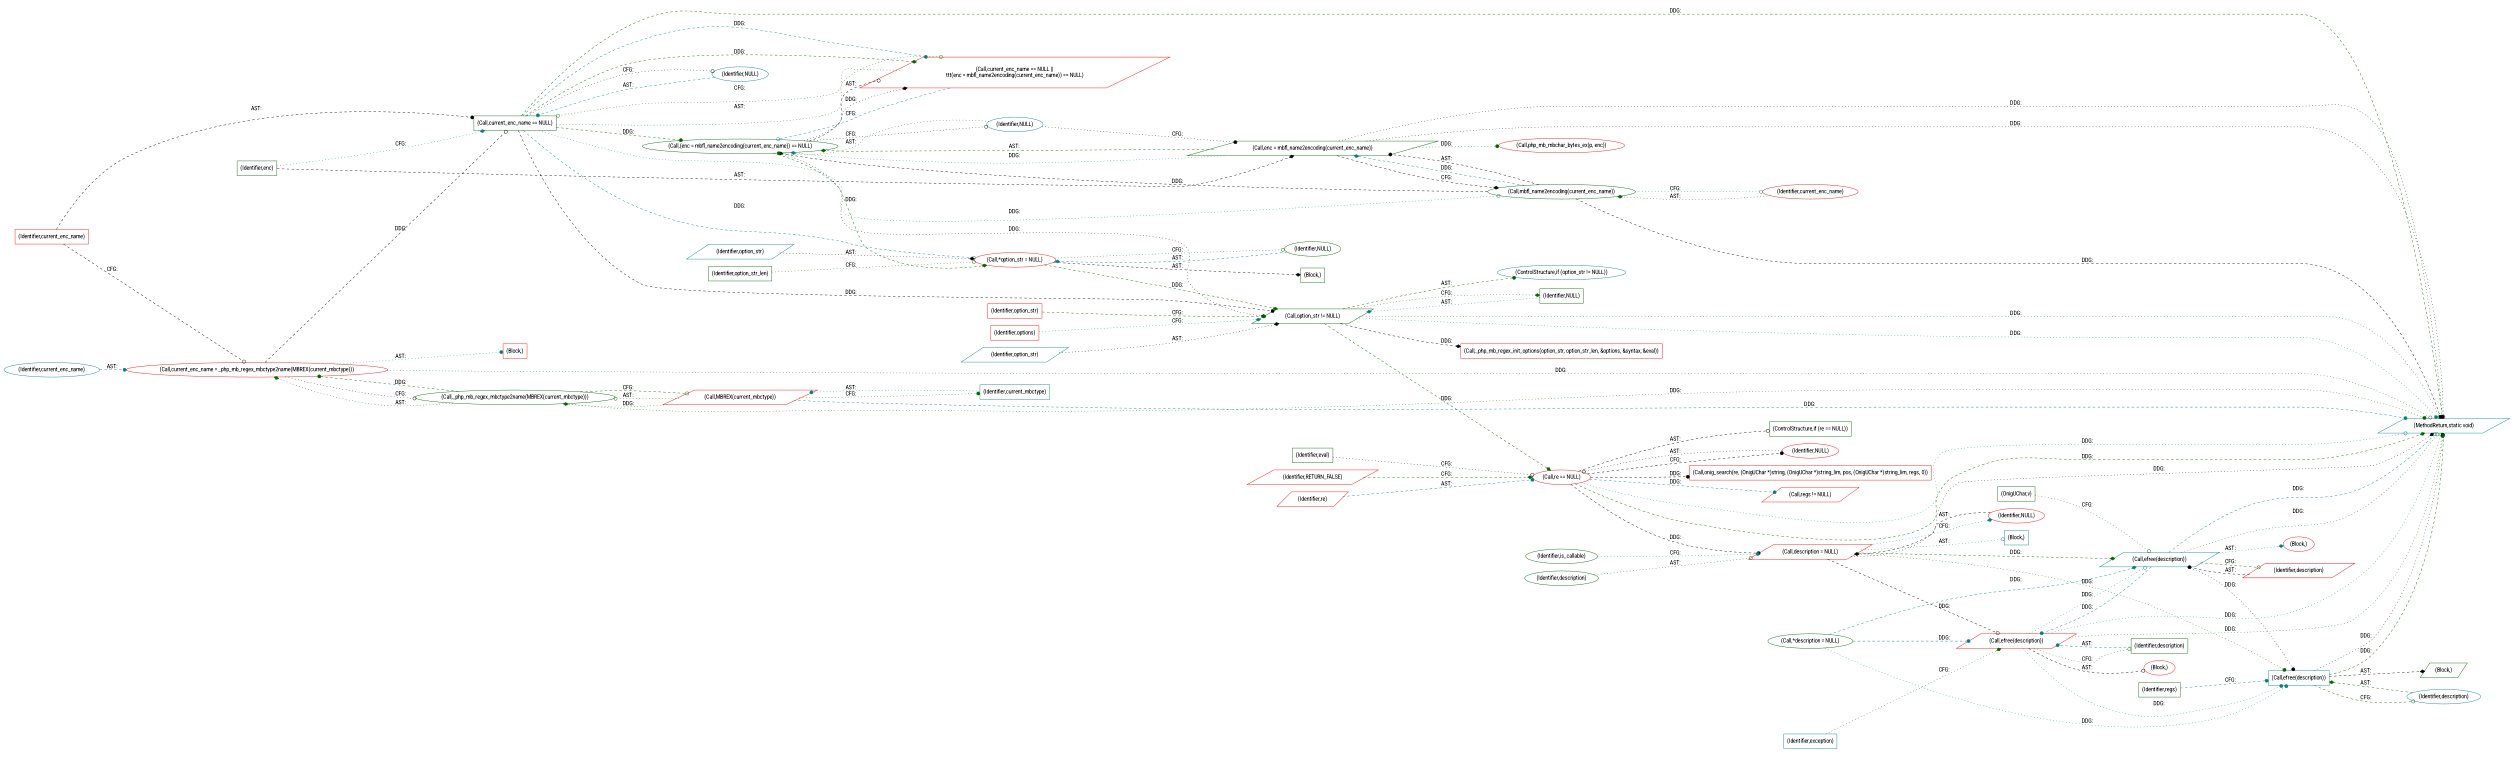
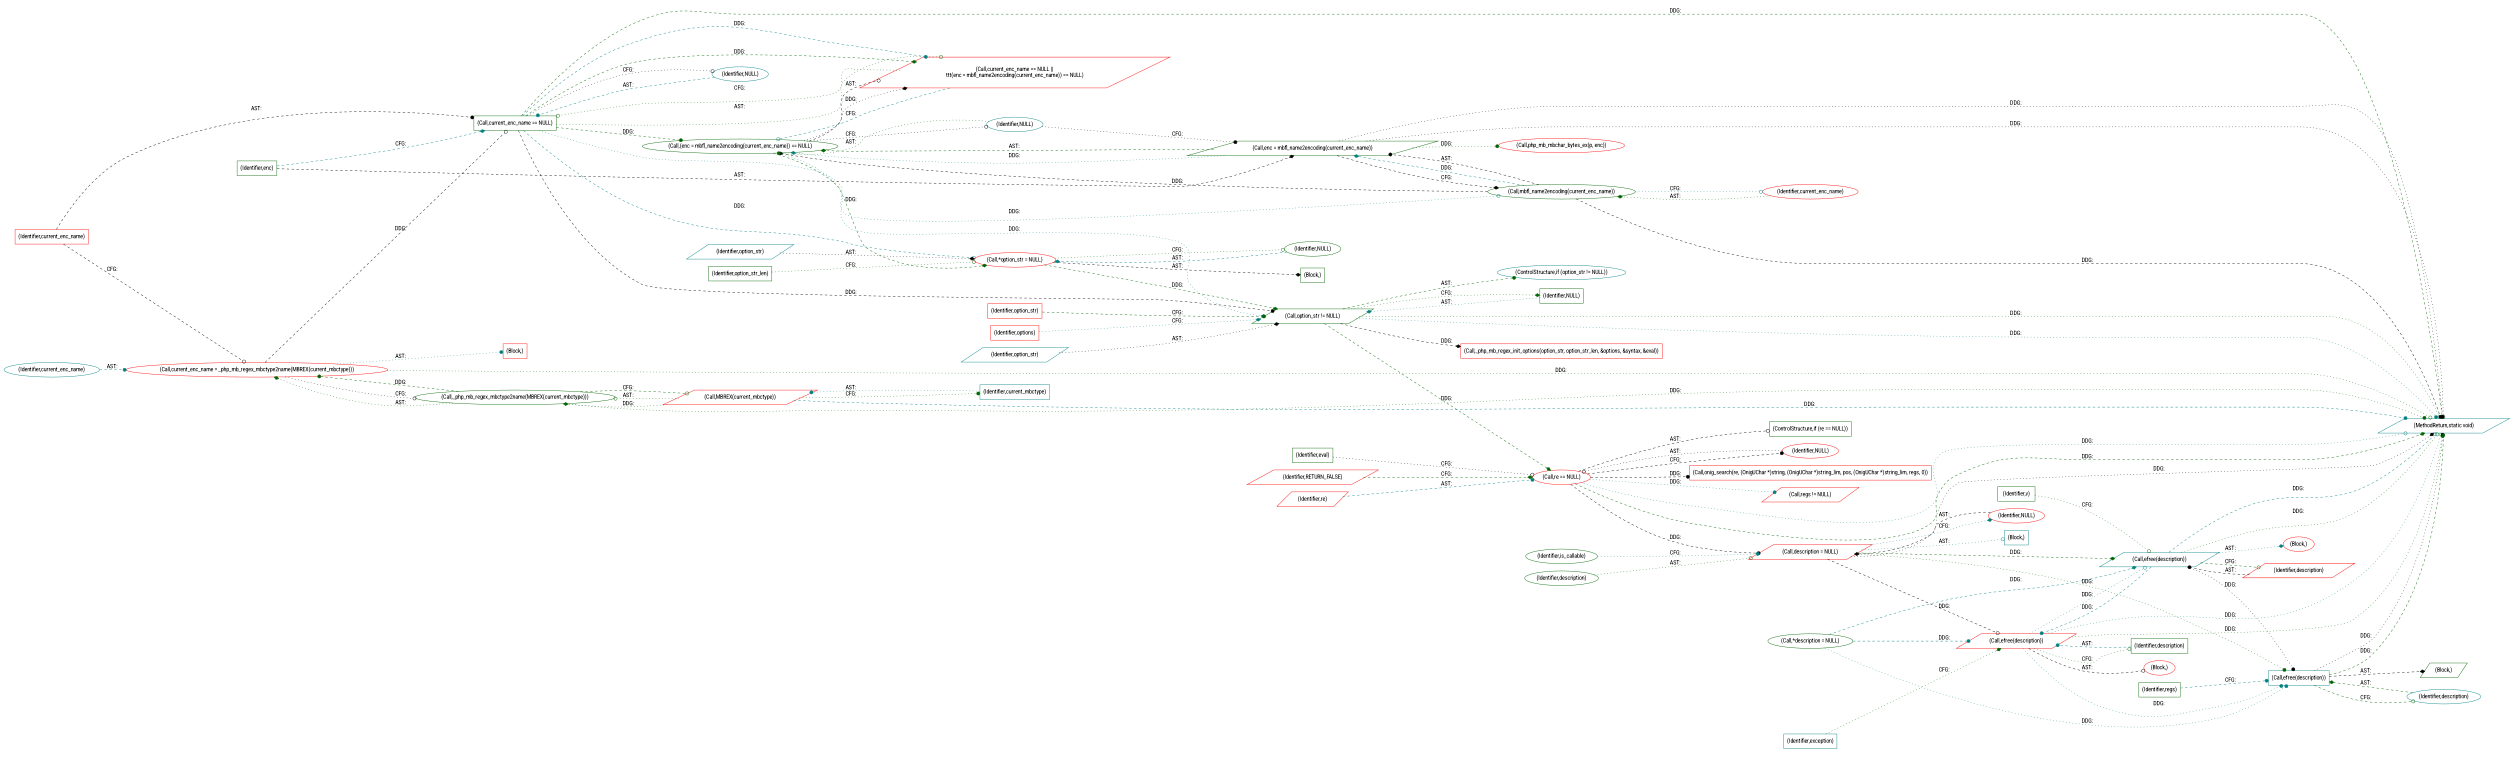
(379, 152) -> (379, 152)
(1020, 233) -> (1020, 233)
(1681, 486) -> (1681, 486)
(2016, 494) -> (2016, 494)
